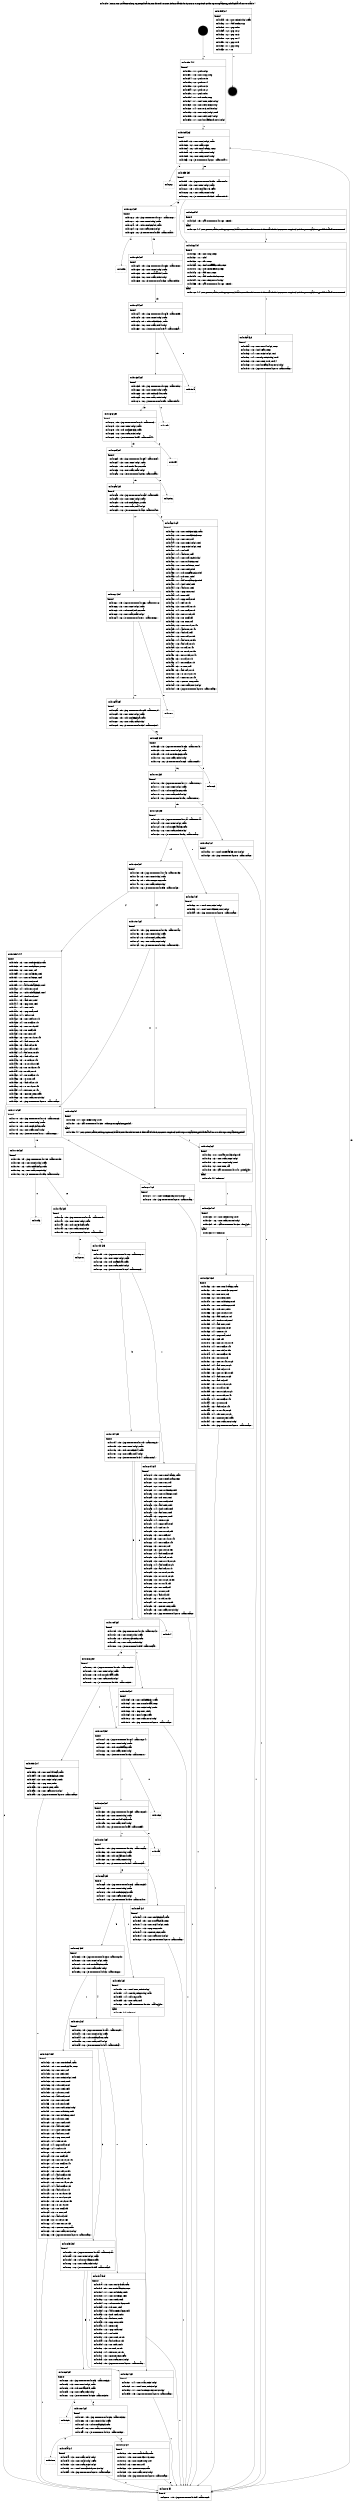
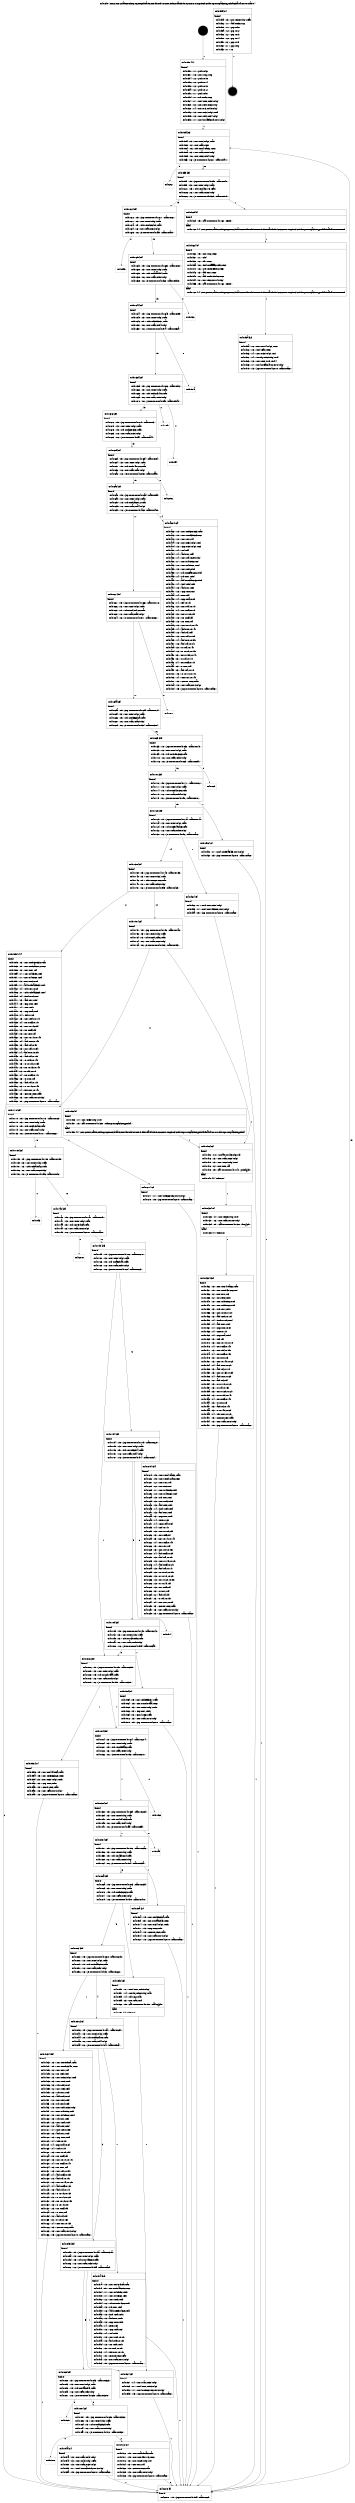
(180, 221) -> (237, 204)
none -> (190, 317)
(163, 449) -> (174, 431)
(161, 517) -> (161, 517)
(155, 1028) -> (222, 1041)
(156, 1366) -> (102, 1463)
